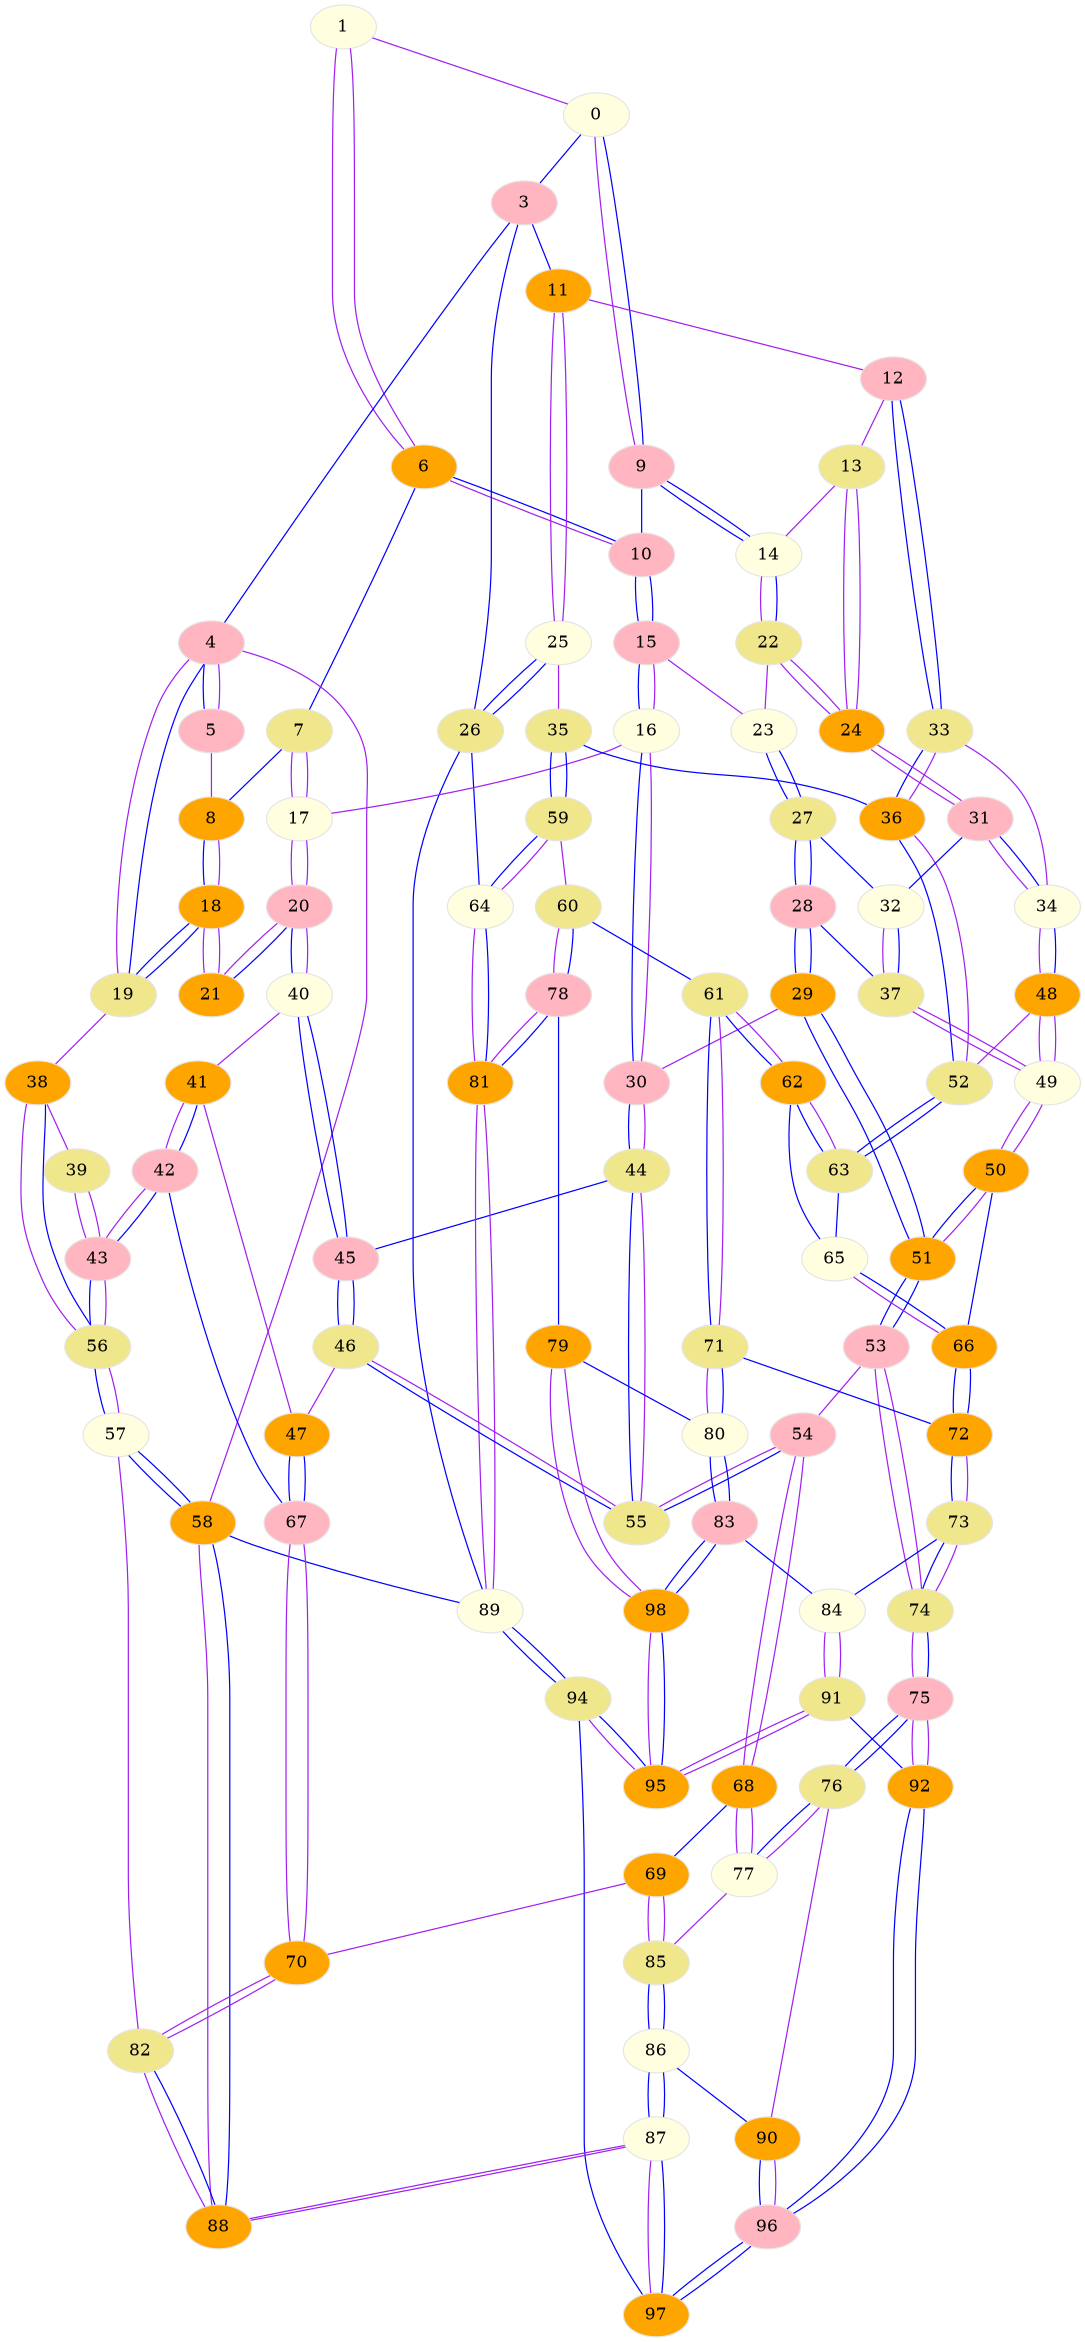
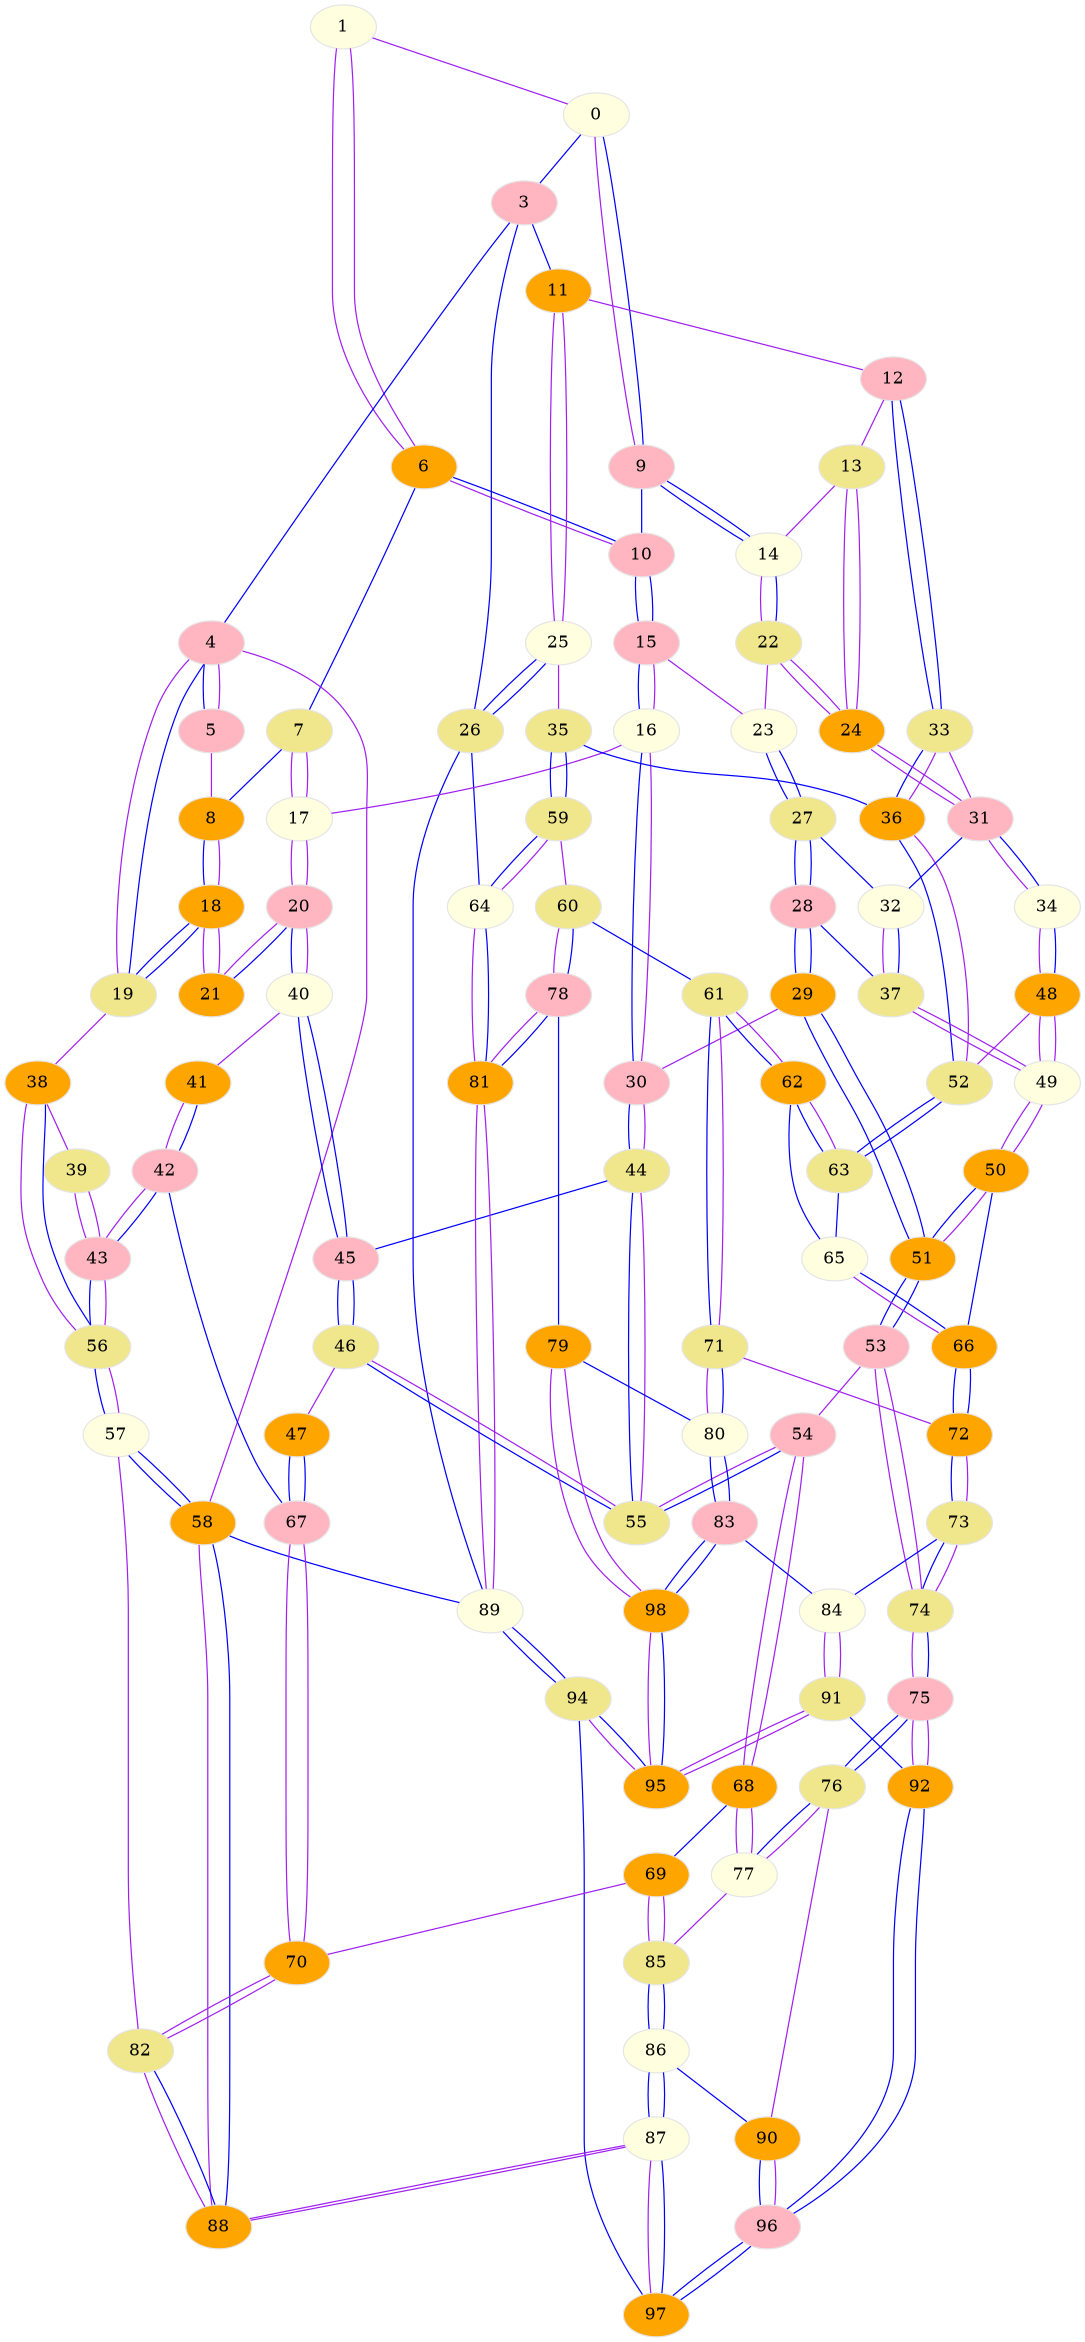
(1027, 802) -> (960, 775)
(248, 1259) -> none
(828, 1388) -> (828, 1388)
